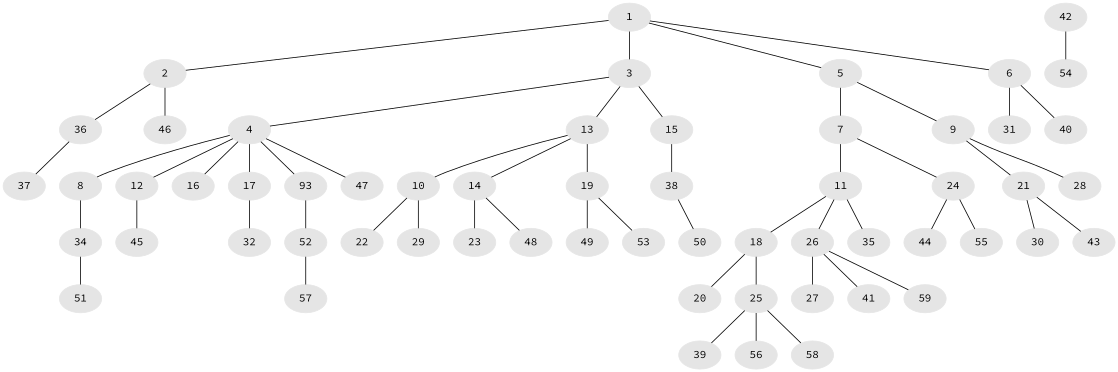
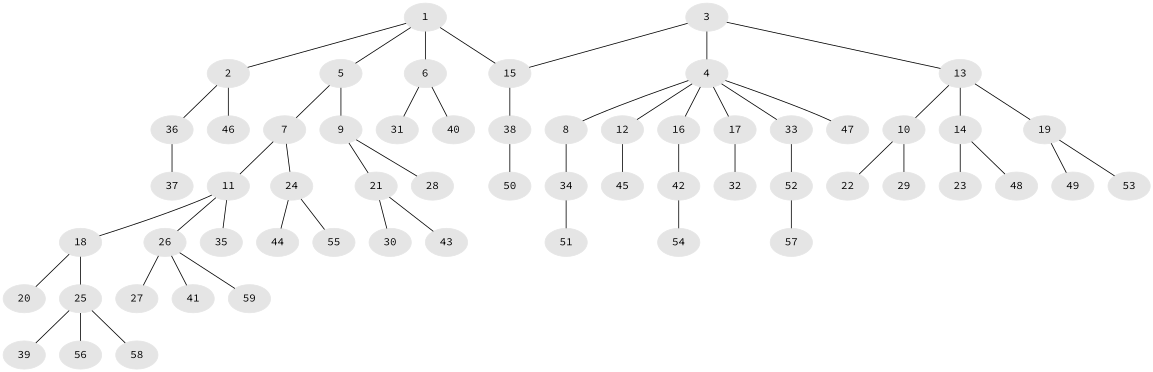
(629, 45) -> (468, 45)
none -> (679, 158)
(306, 186) -> (791, 130)
